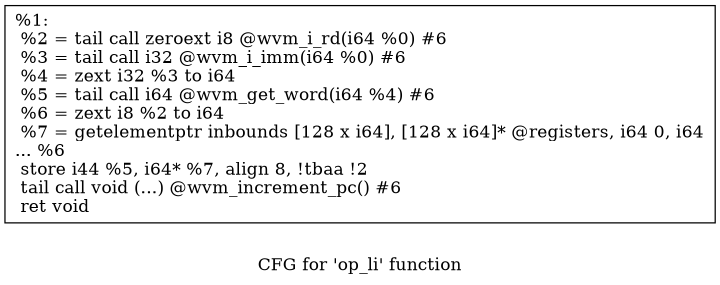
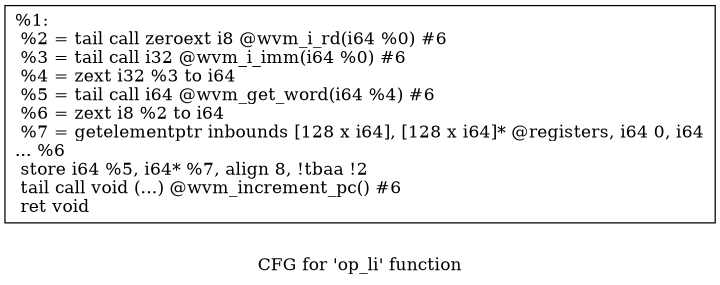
(192, 169) -> (192, 169)
